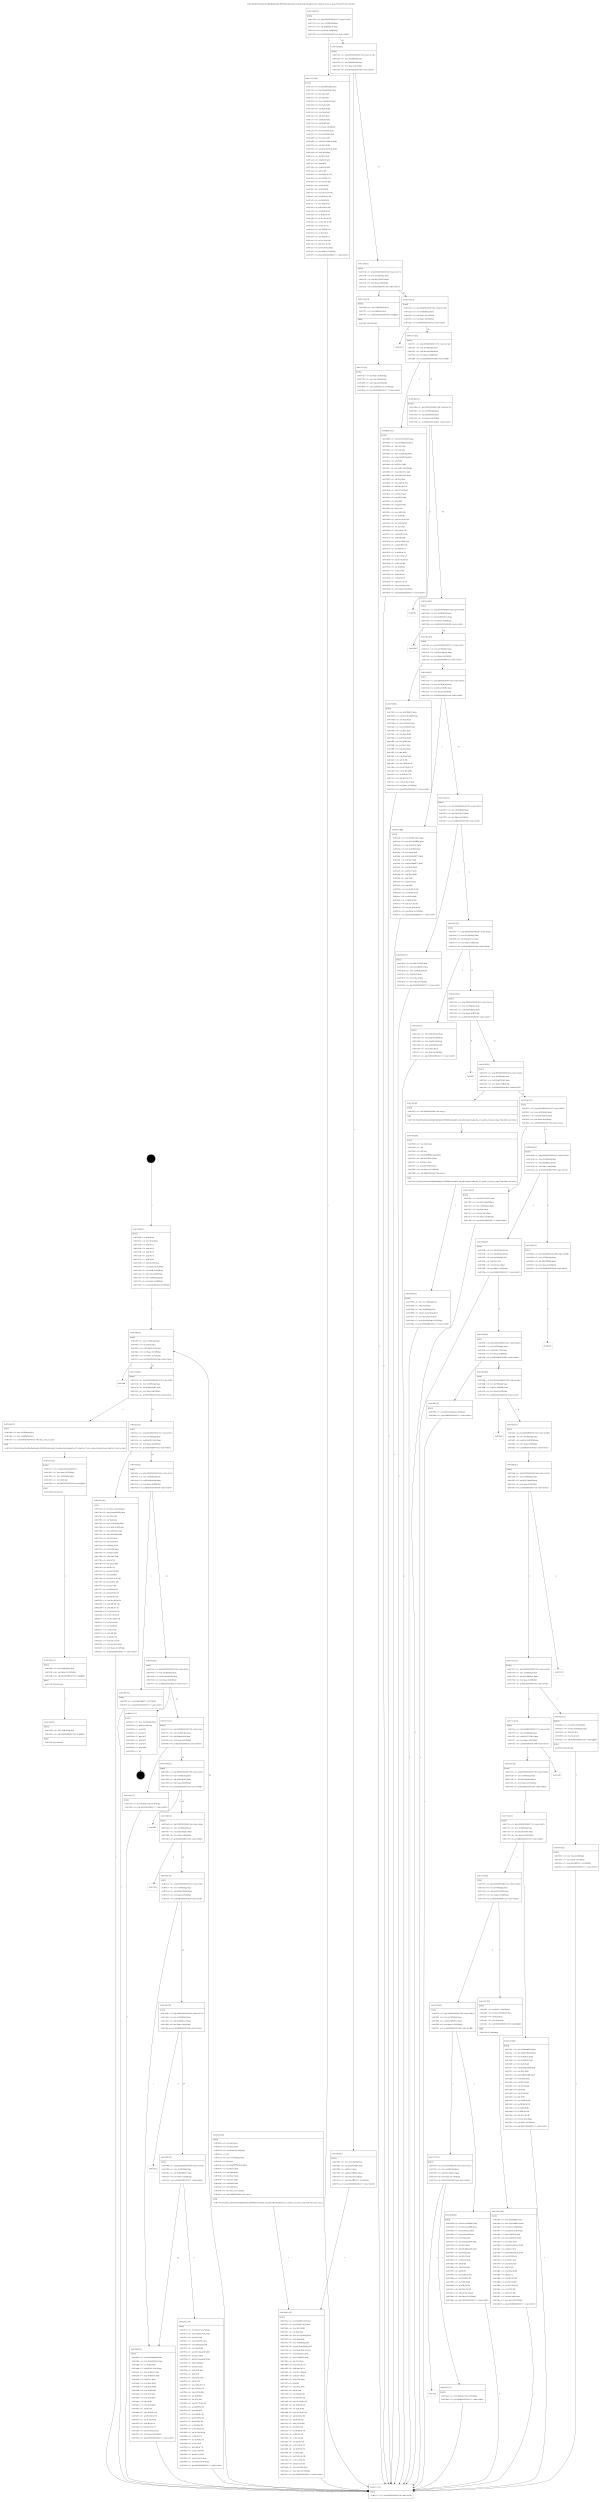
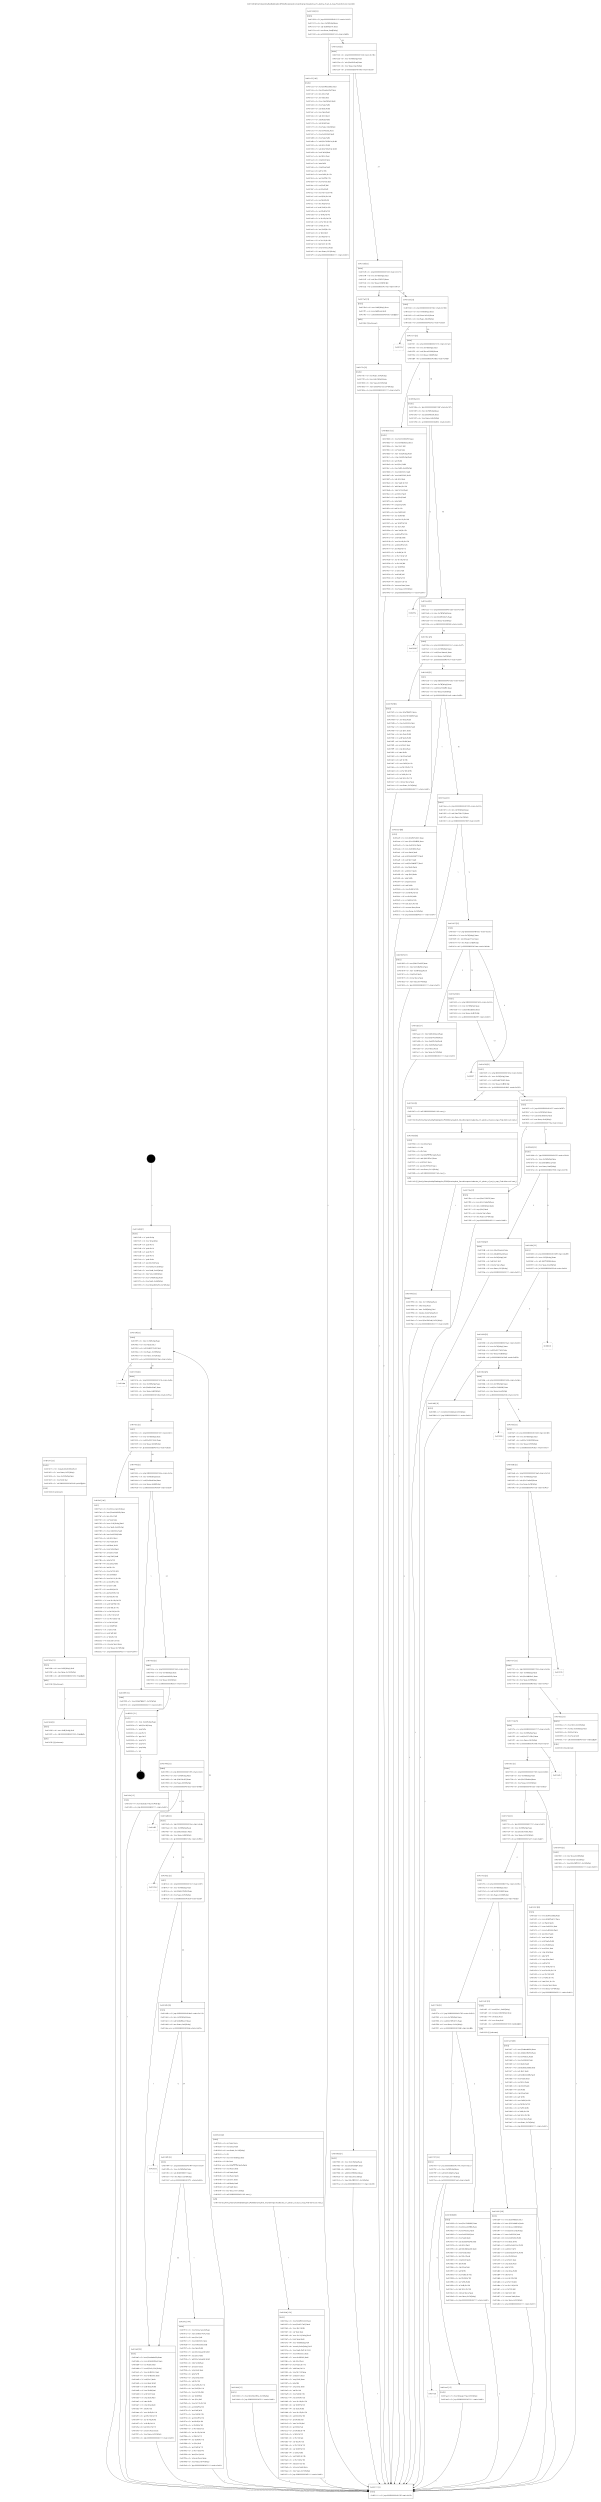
(471, 1046) -> (504, 1020)
(499, 1303) -> (523, 1301)
(65, 1436) -> none
(182, 1733) -> none
none -> (551, 1950)
(335, 2248) -> (358, 2336)
none -> (253, 2394)
